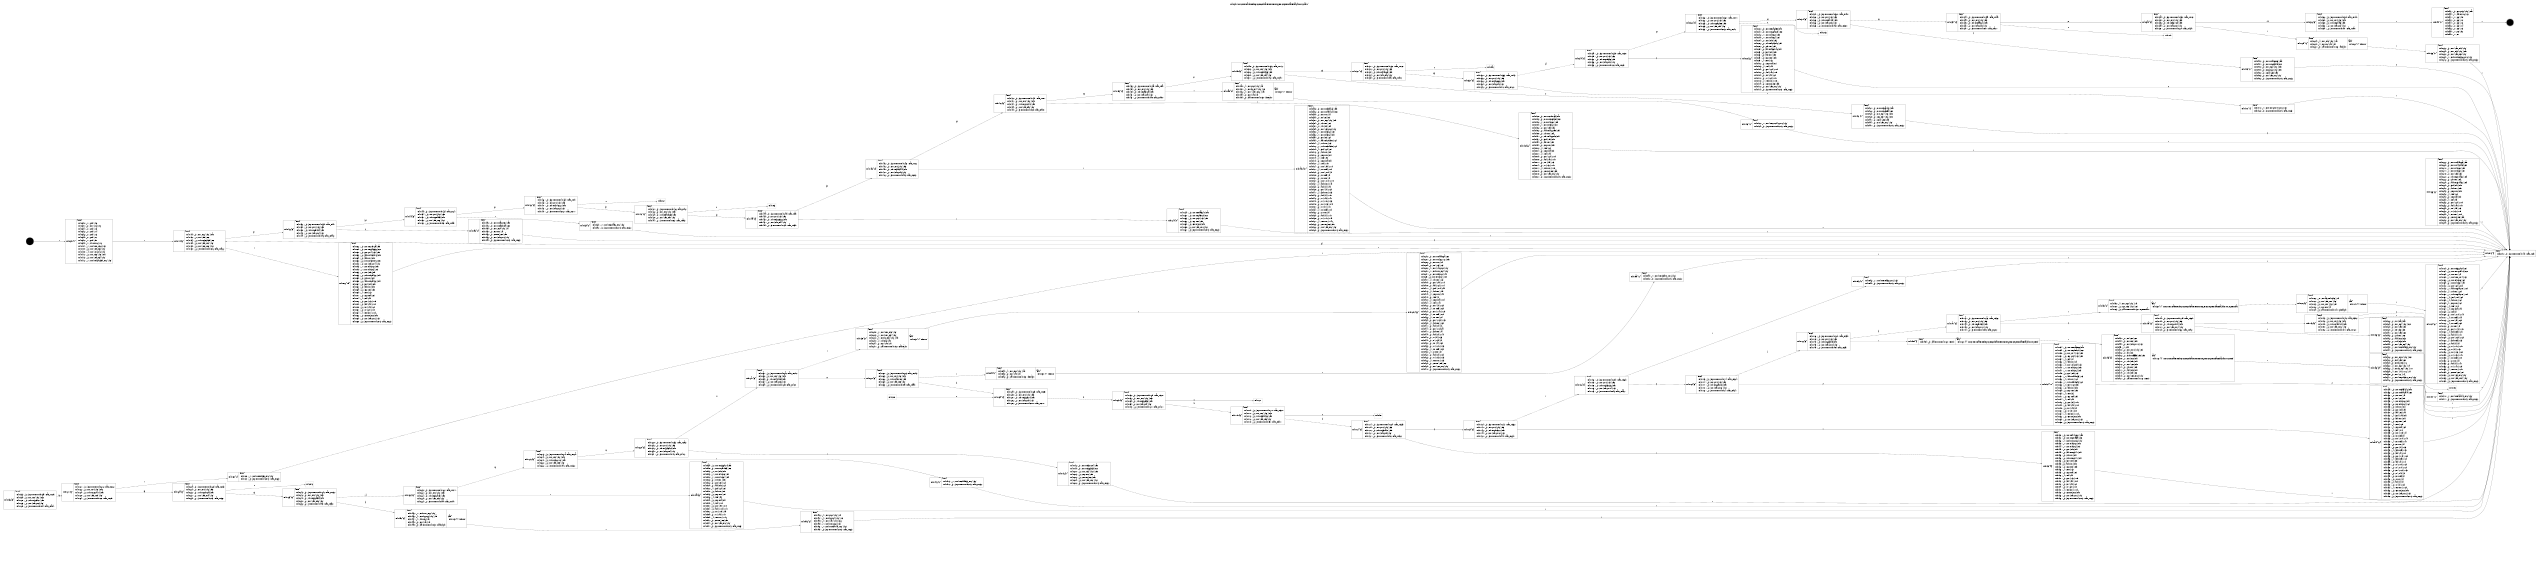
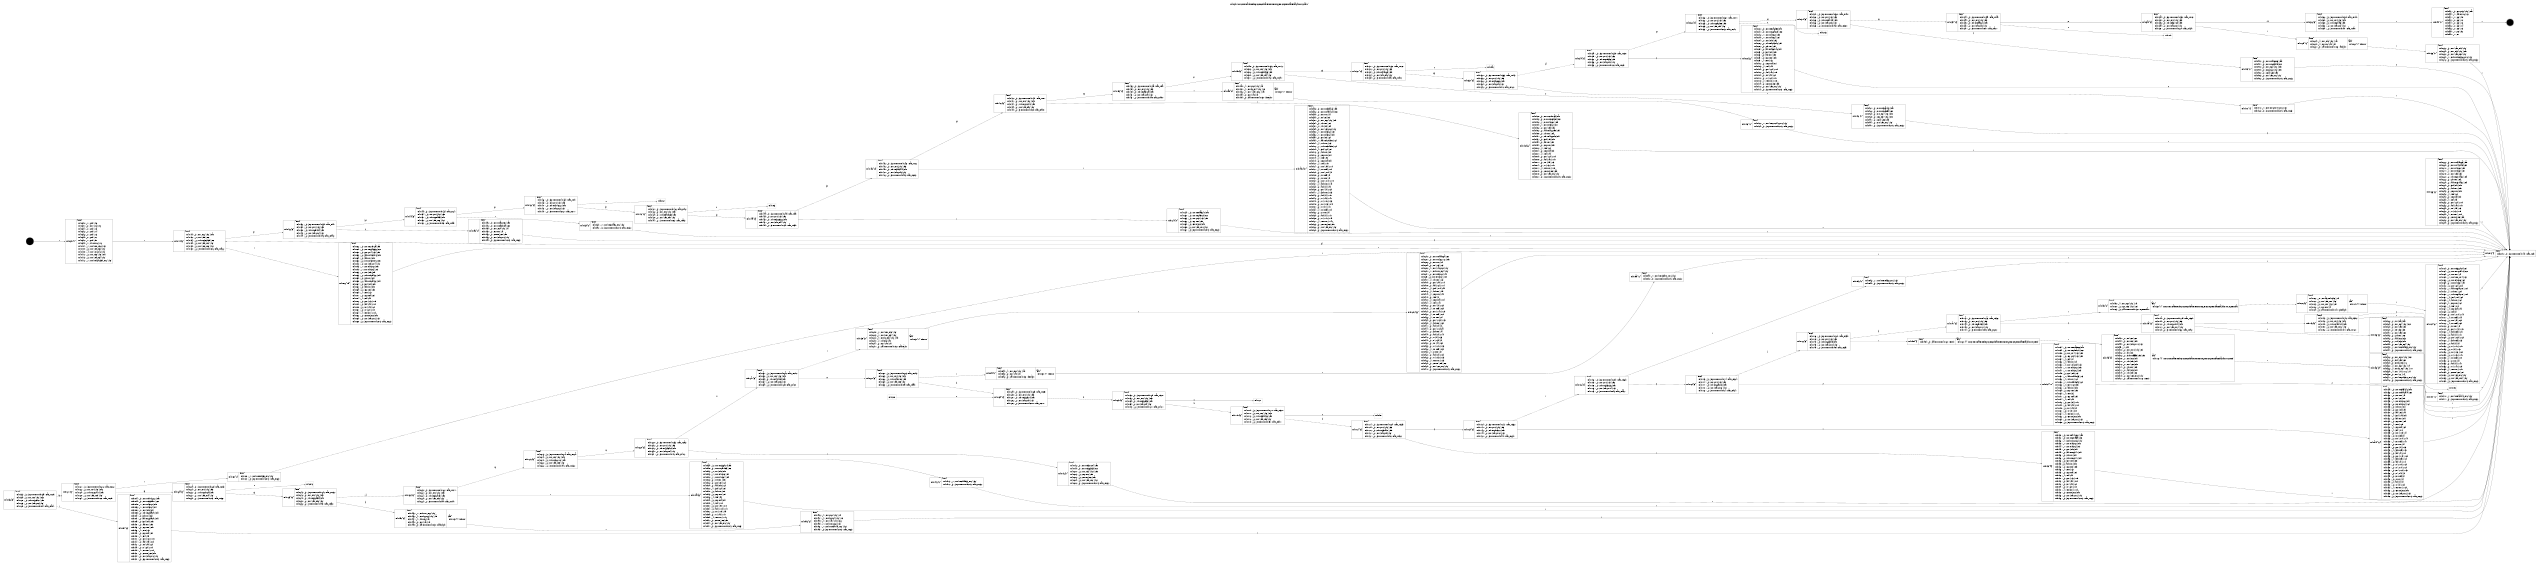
none -> (144, 528)
